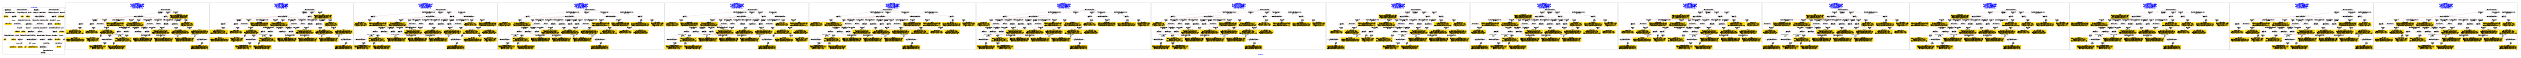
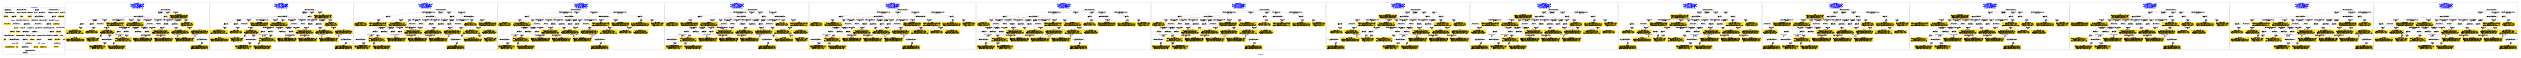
(62, 28) -> (61, 28)
(15, 34) -> (9, 34)
